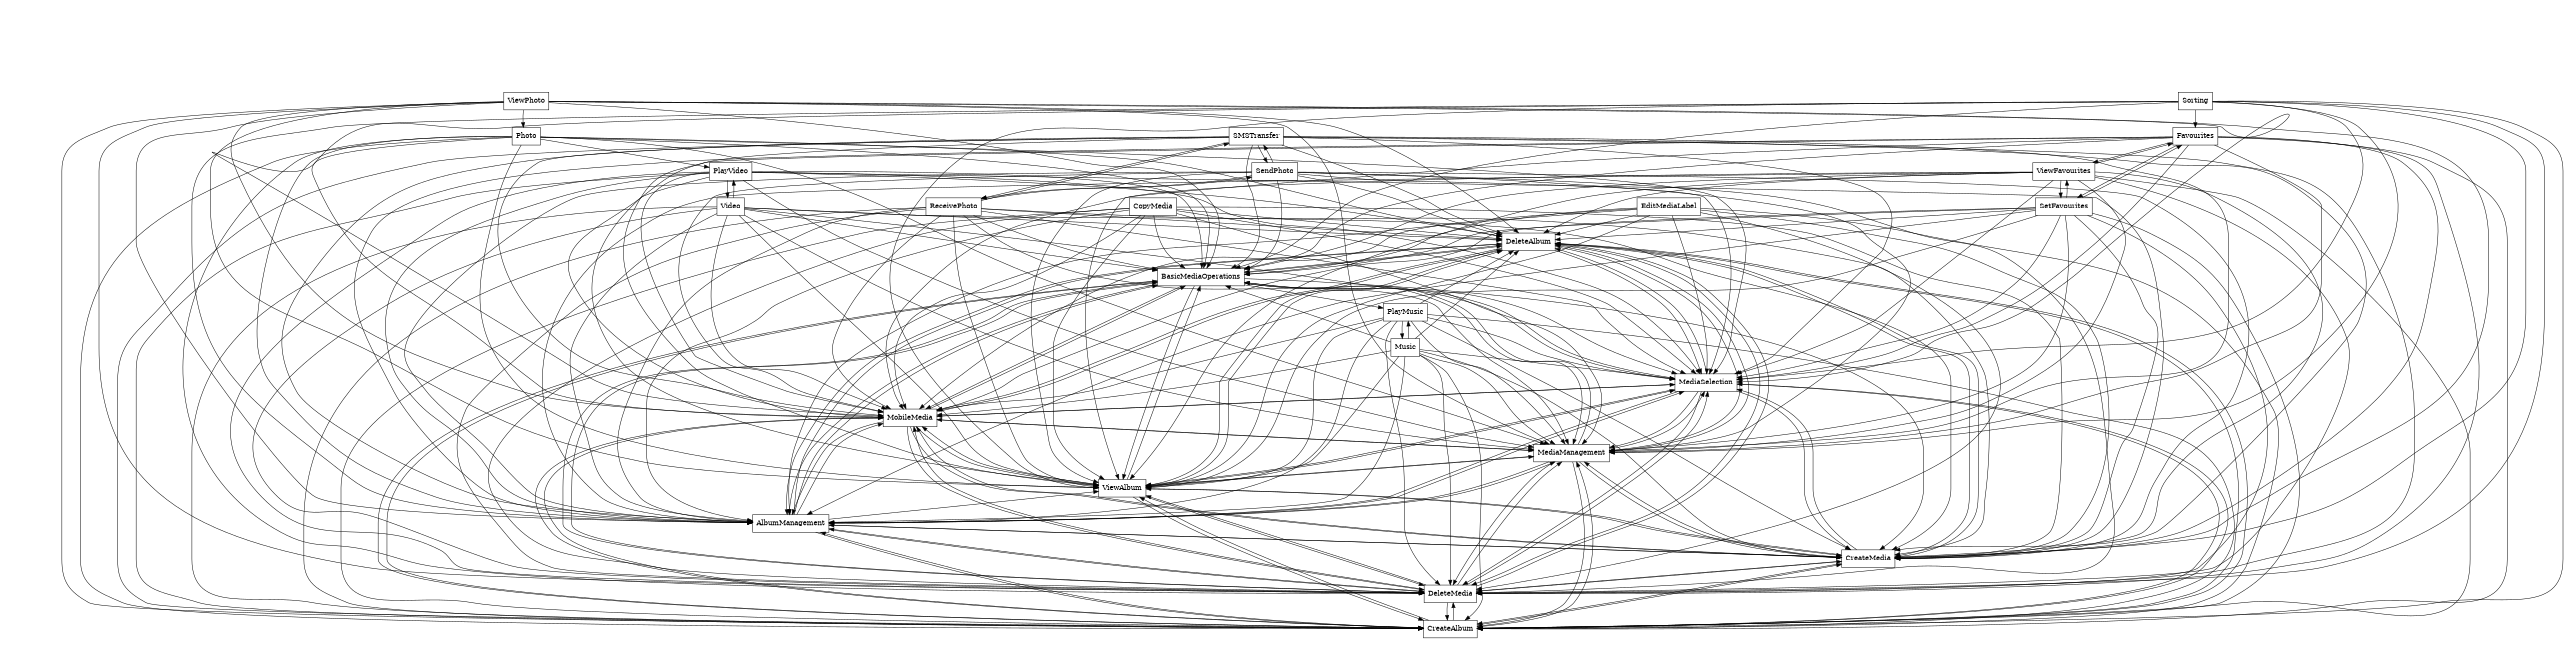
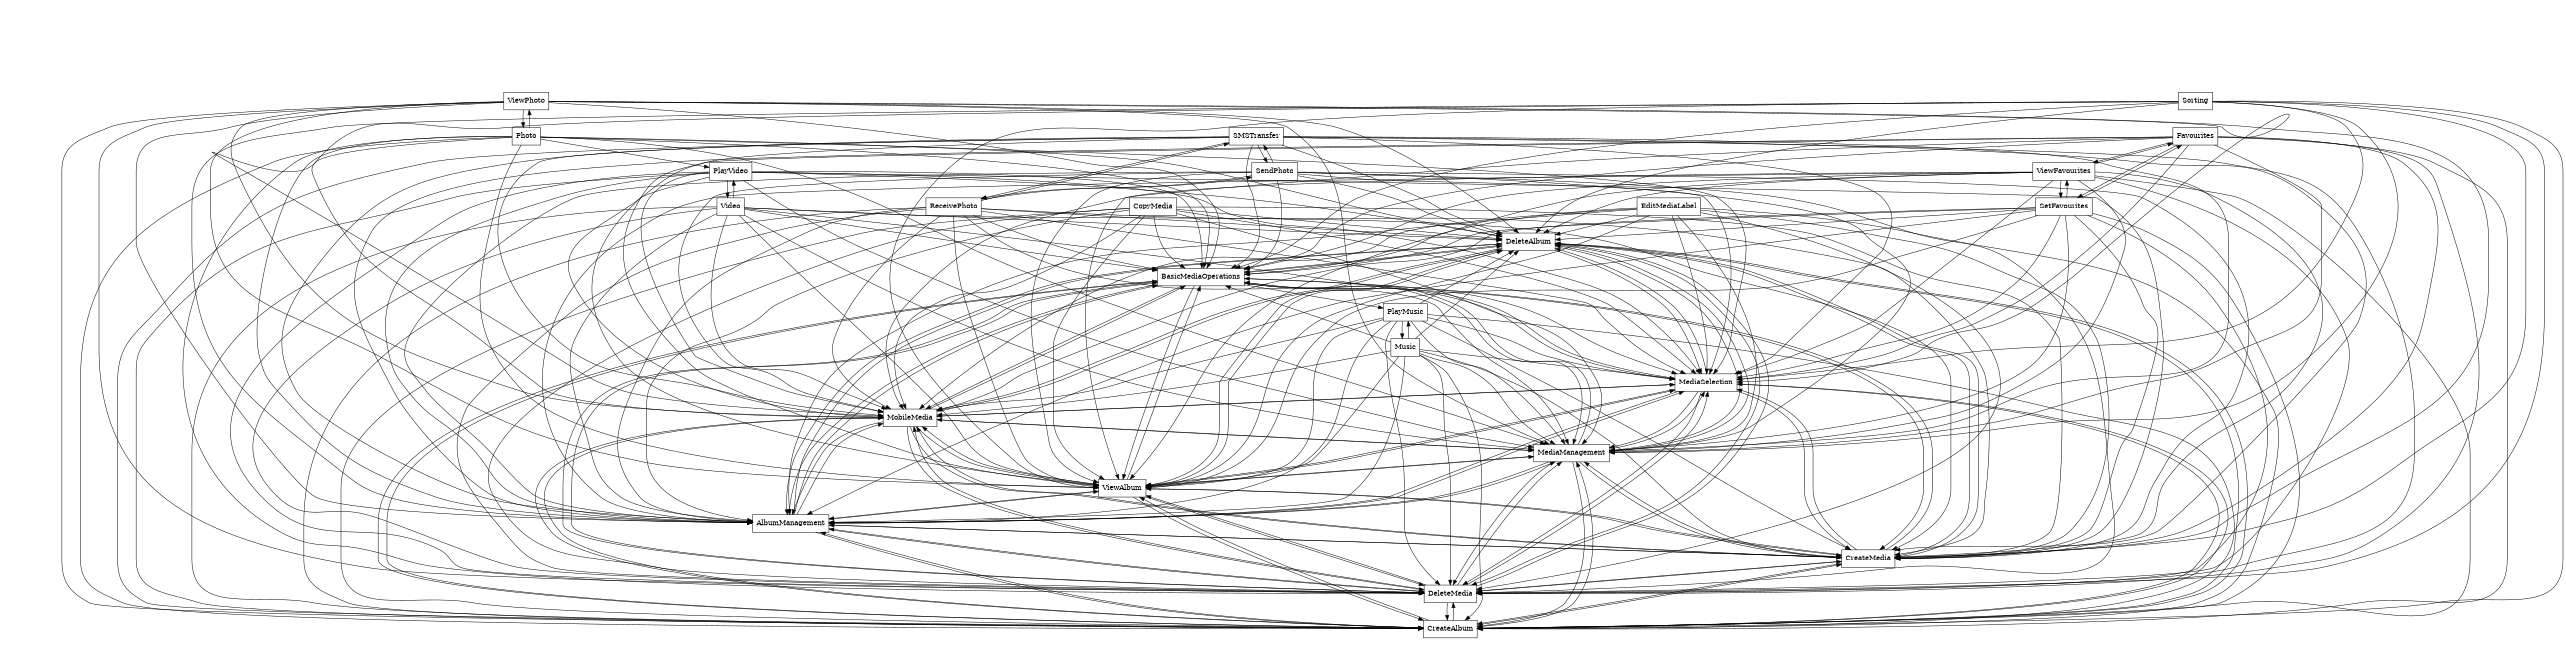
(2195, 116) -> (1884, 135)
none -> (530, 122)
none -> (1754, 348)
none -> (1873, 382)
none -> (966, 505)
